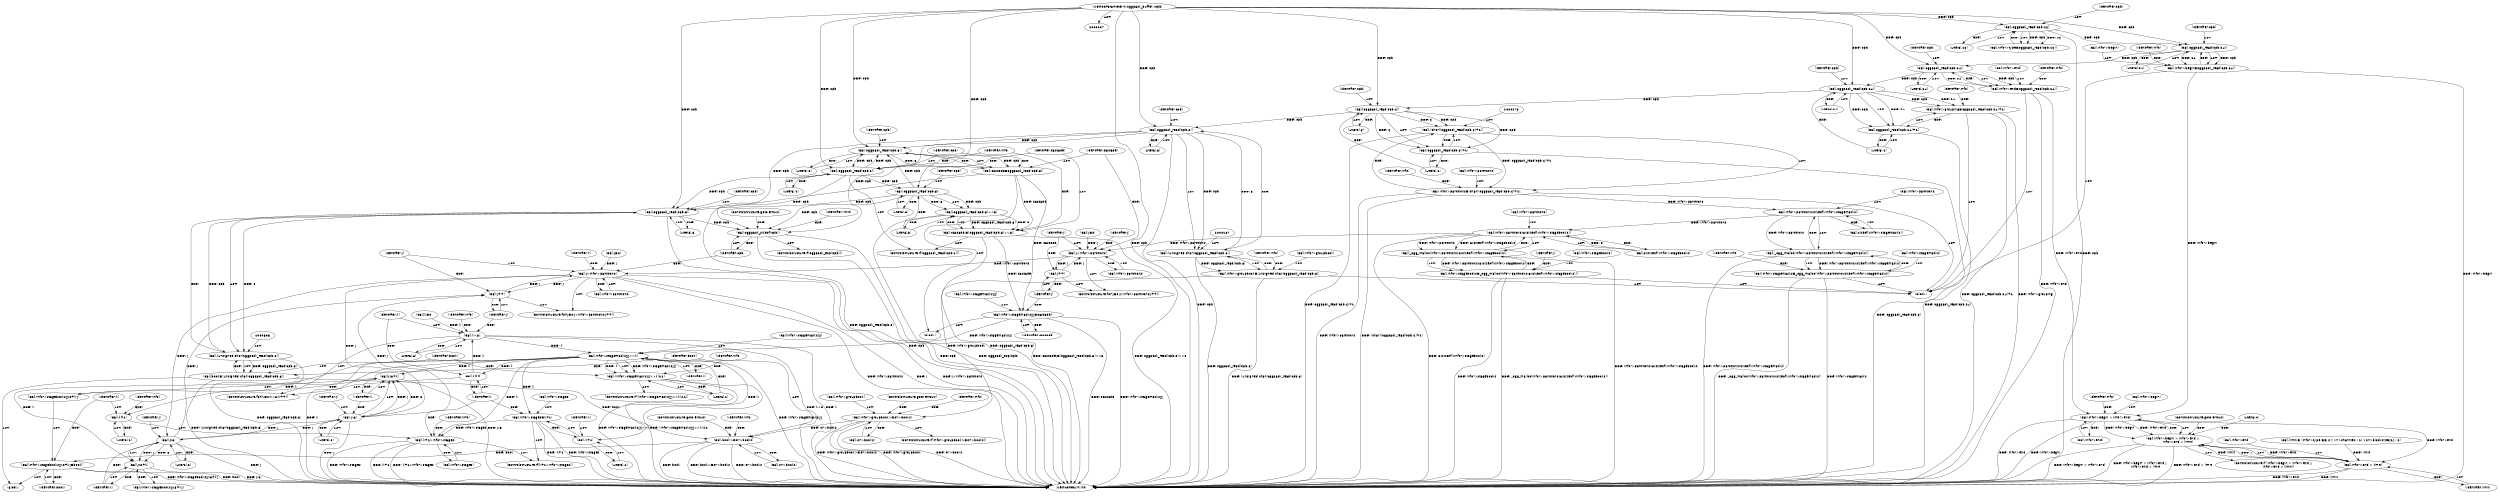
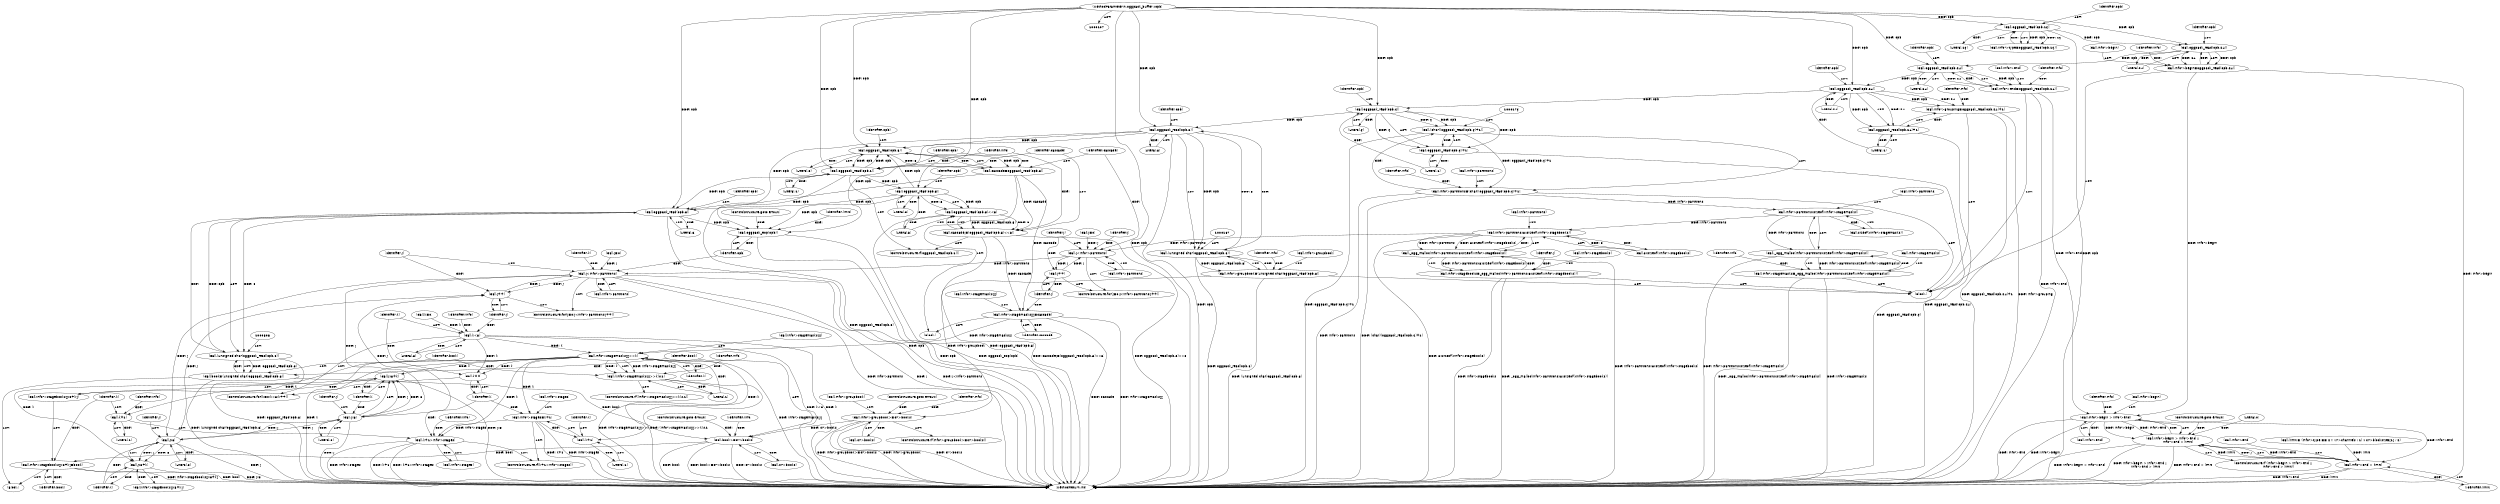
(758, 233) -> (758, 233)
(810, 253) -> none
(473, 357) -> (486, 355)
